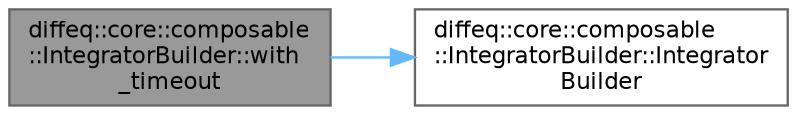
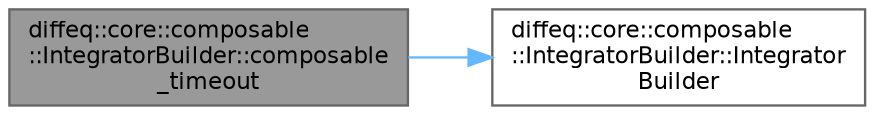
(170, 57) -> (209, 57)
